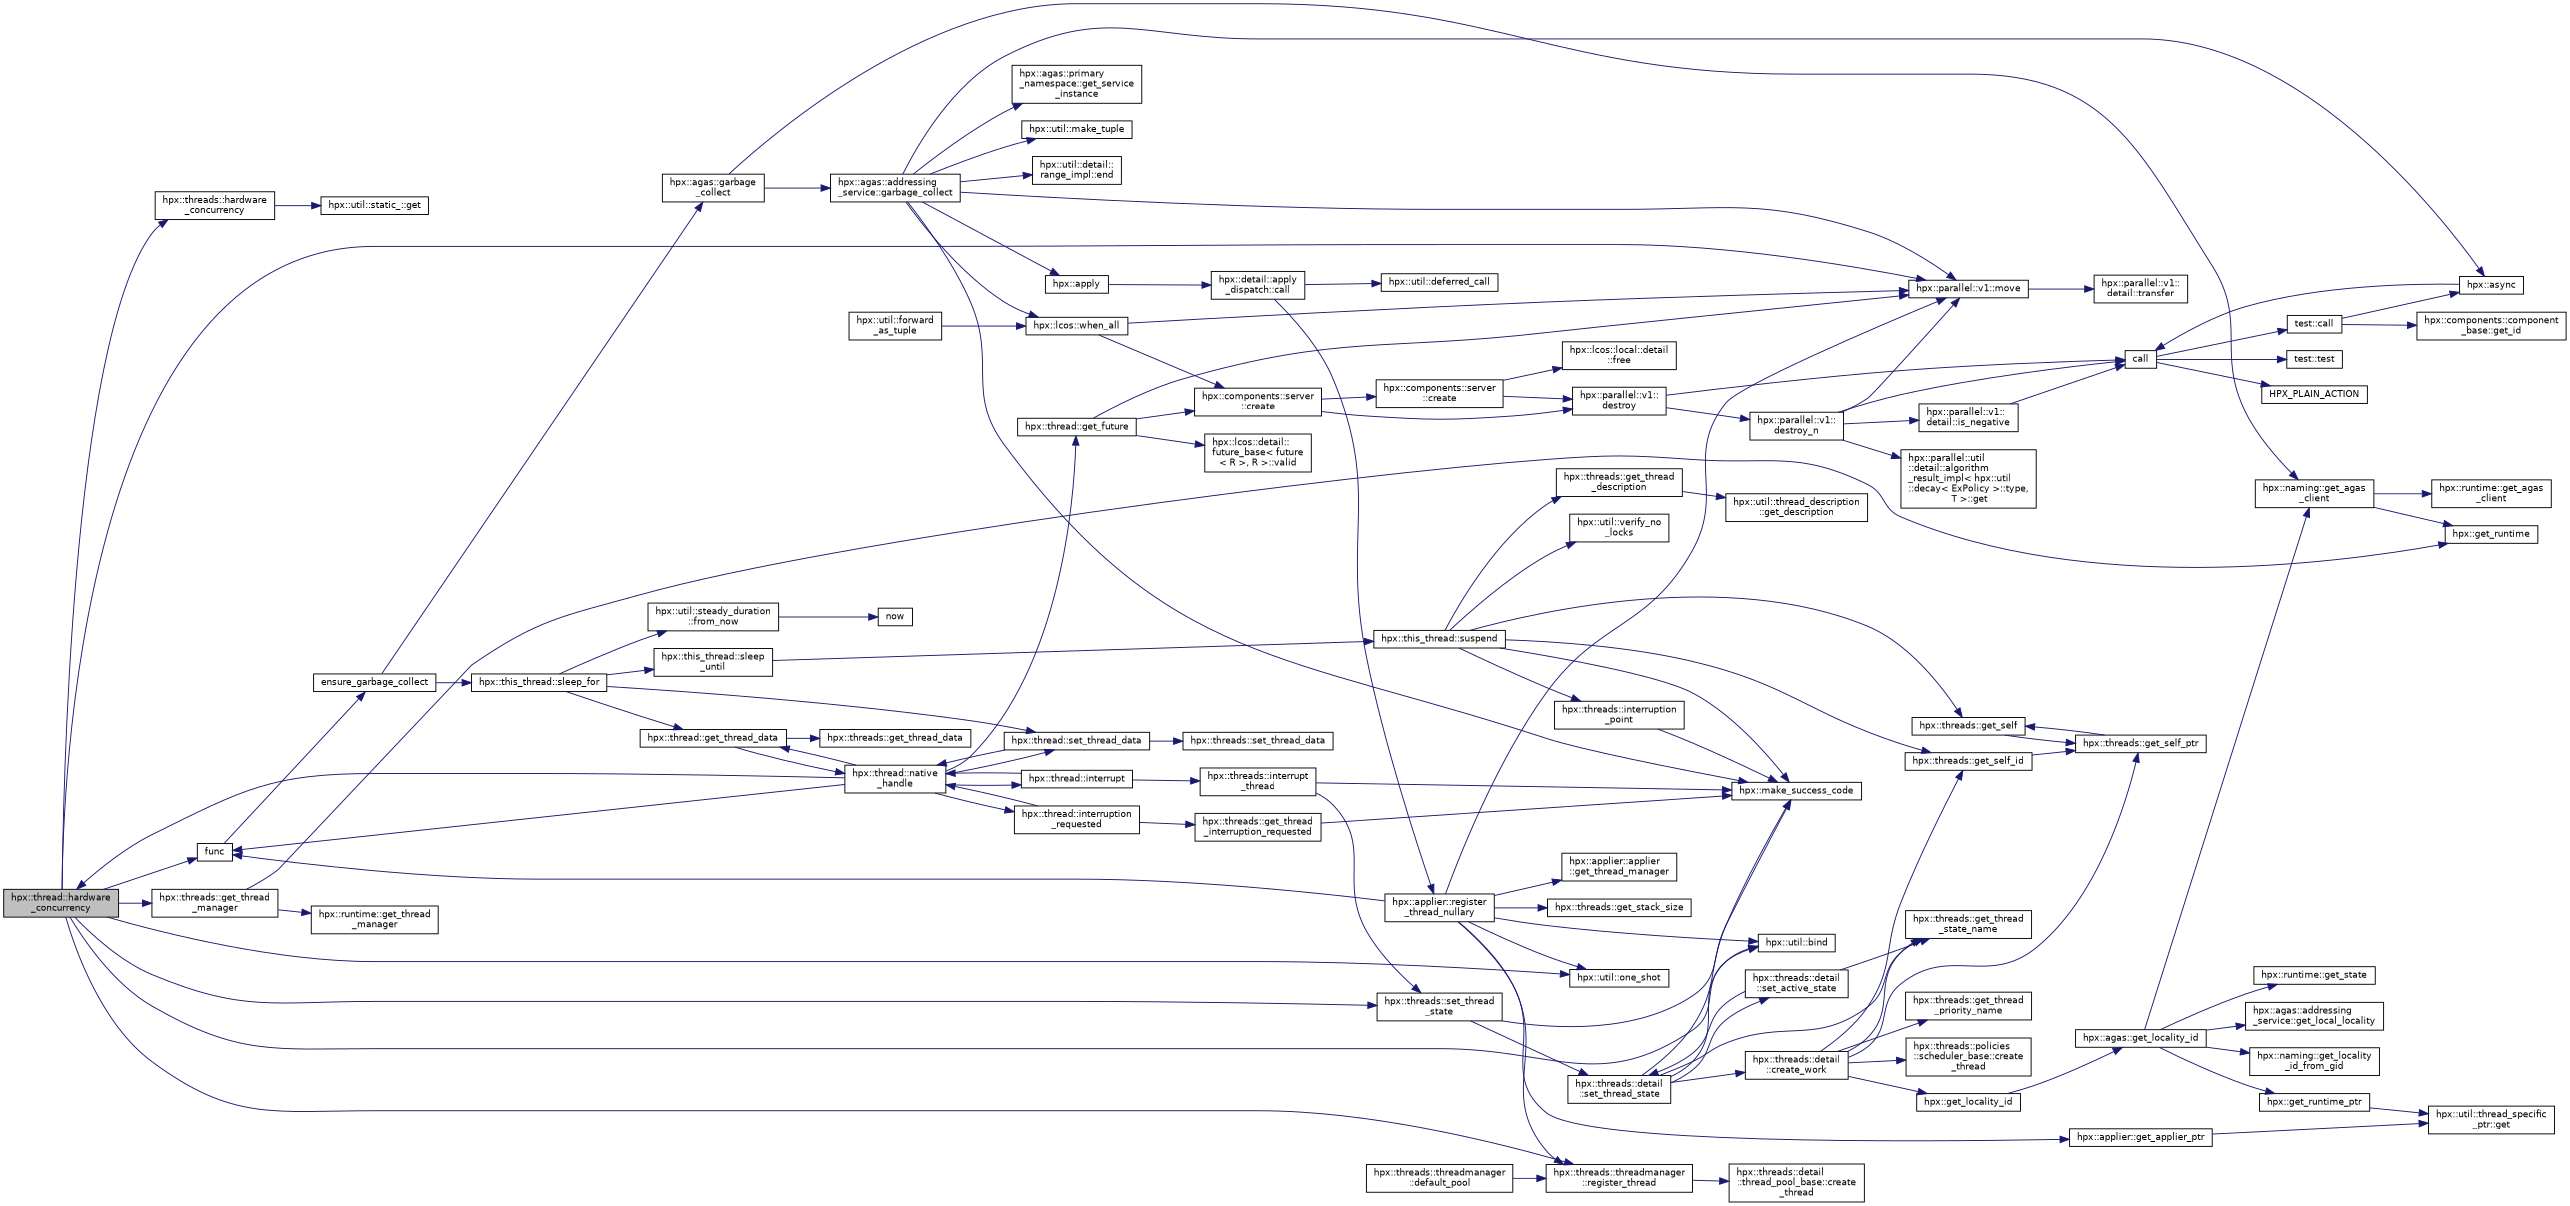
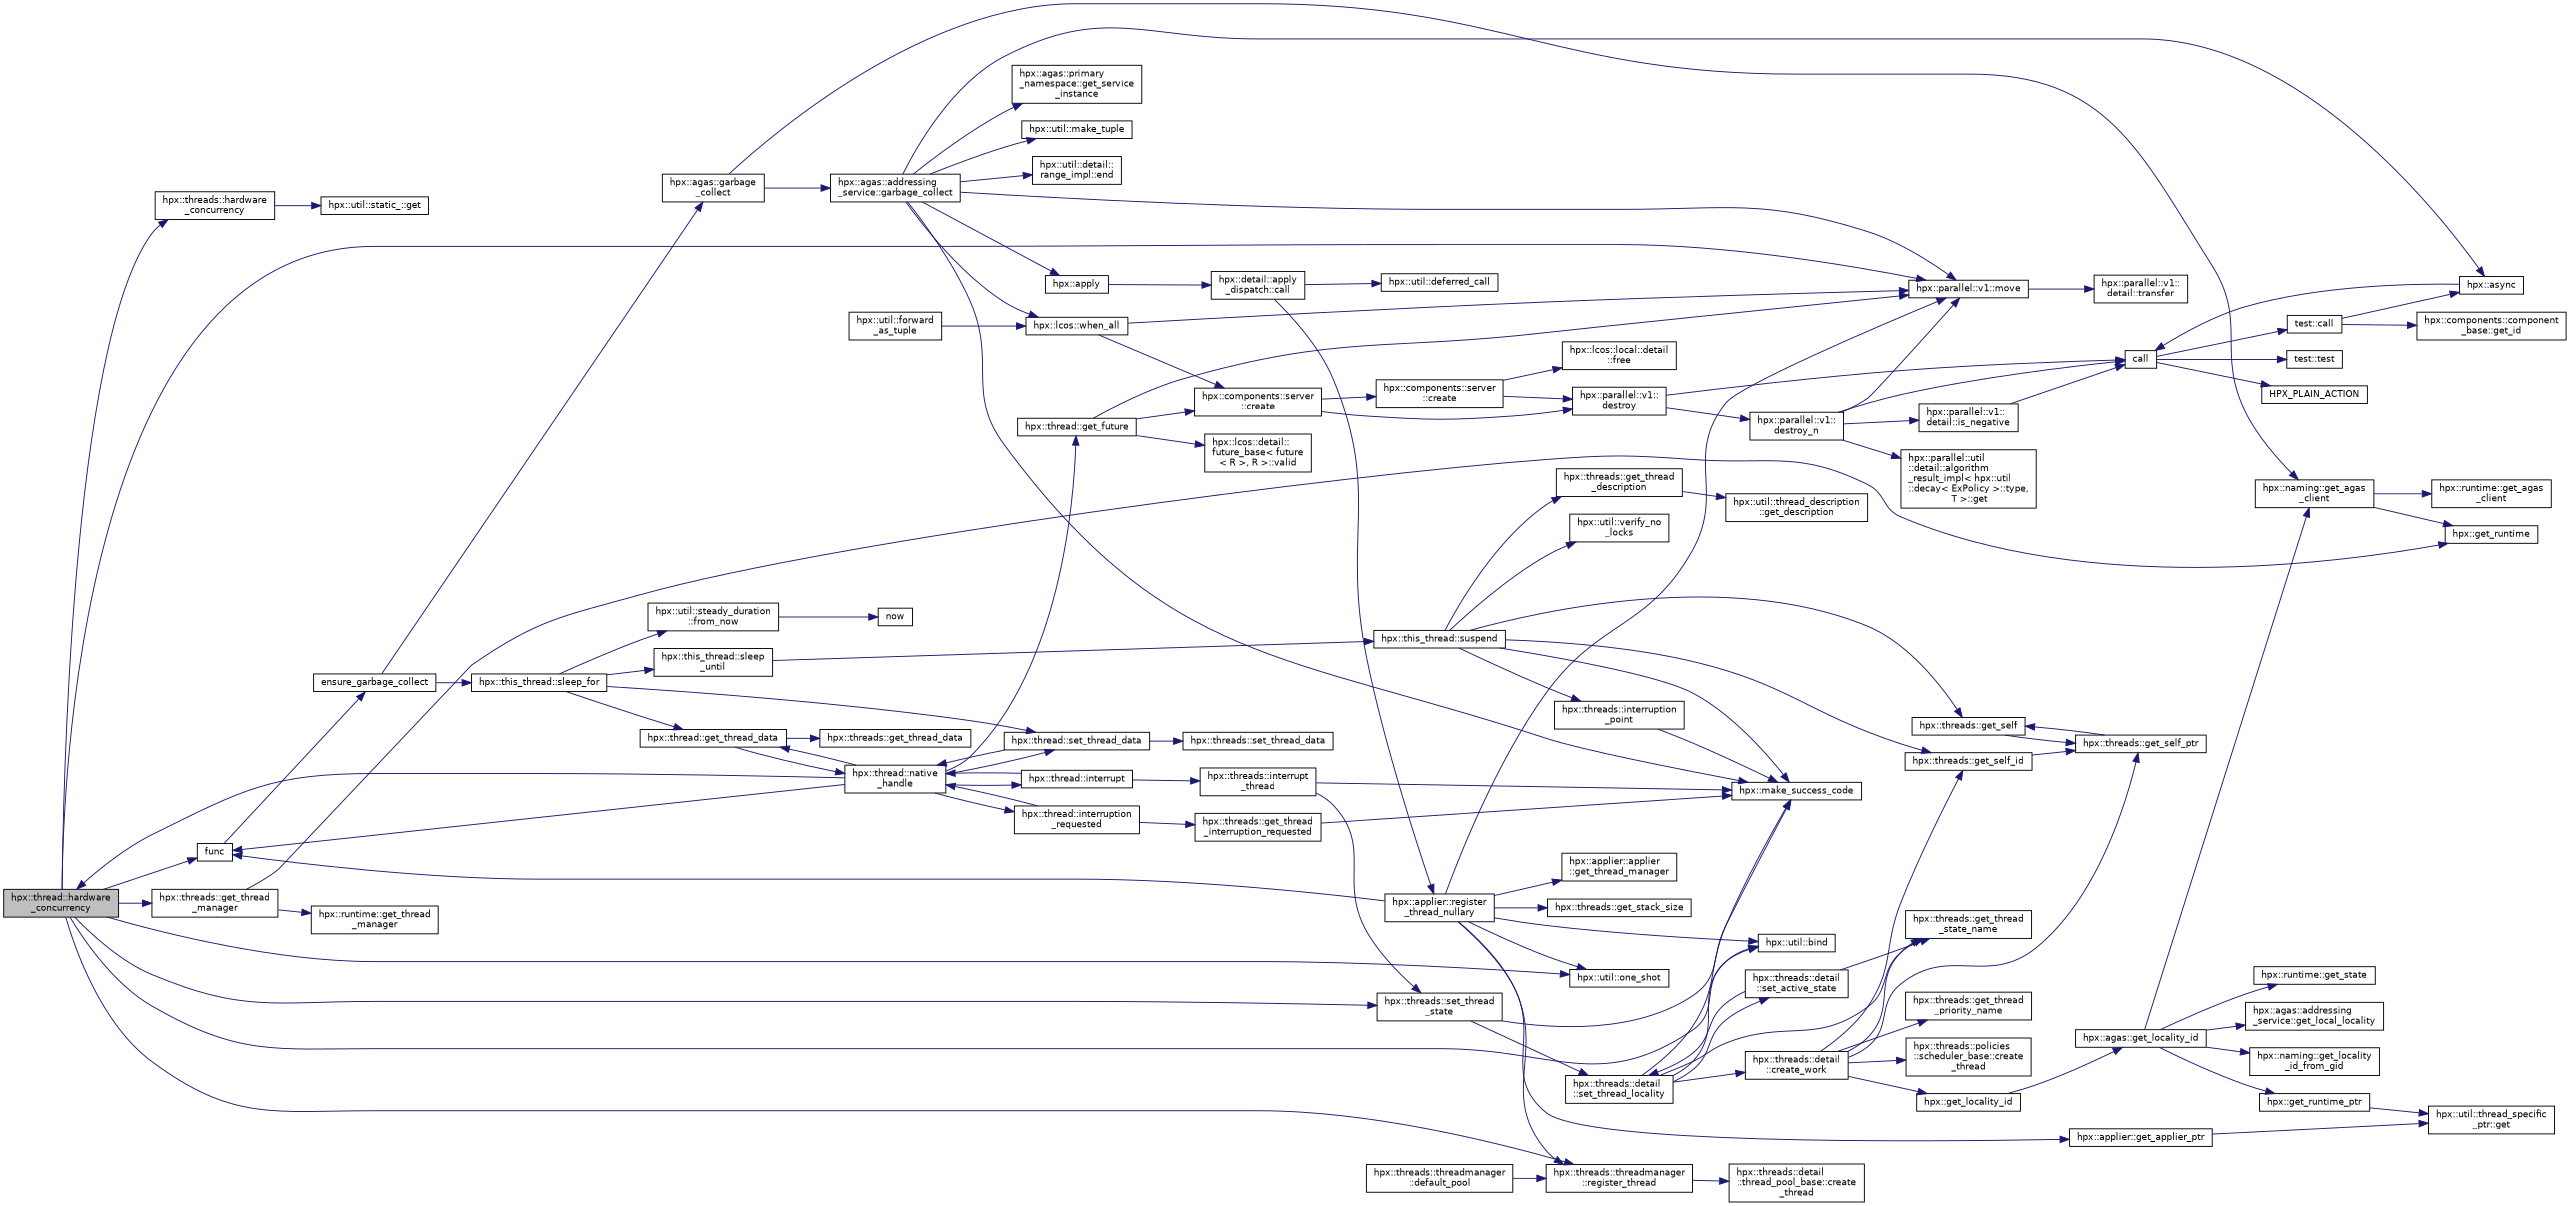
(1619, 1089) -> (1619, 1089)
